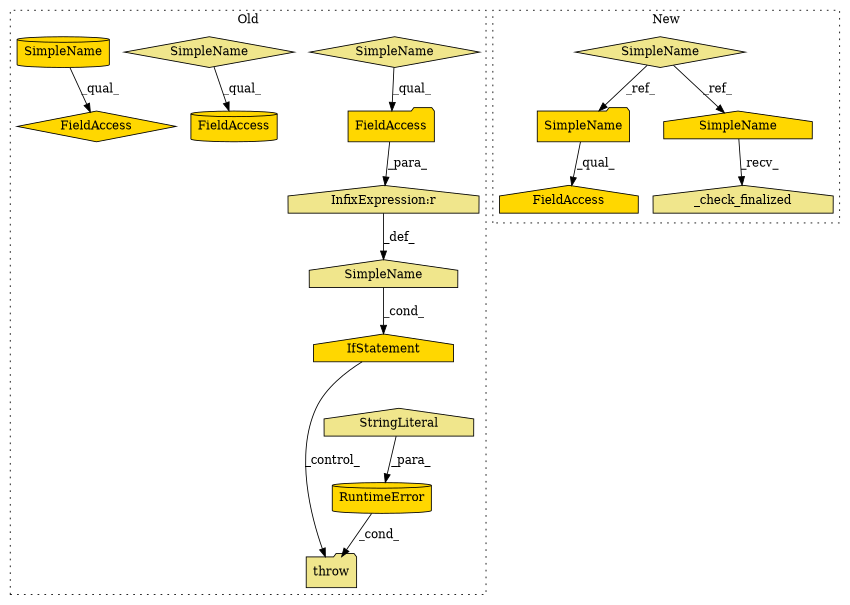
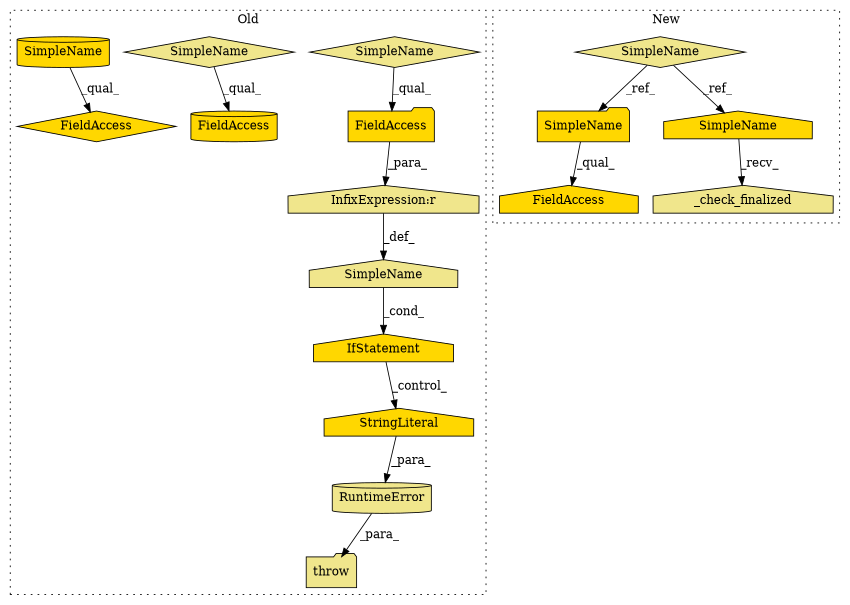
(399, 424) -> (399, 424)
(306, 446) -> (390, 381)
(382, 498) -> (382, 498)
(379, 535) -> (379, 535)
